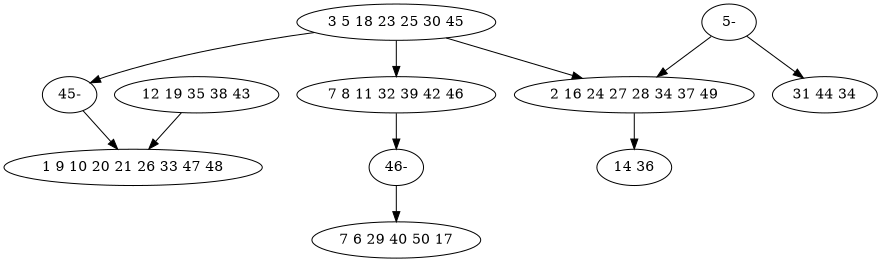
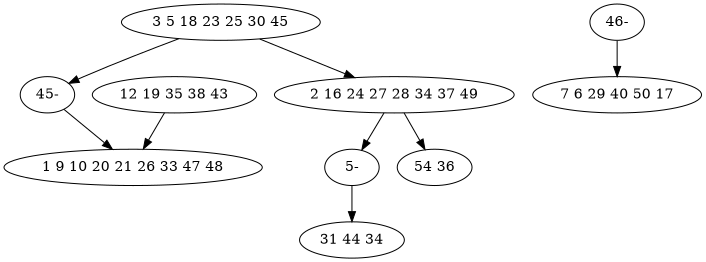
(688, 54) -> (376, 127)
(396, 95) -> none
(634, 167) -> (435, 167)
